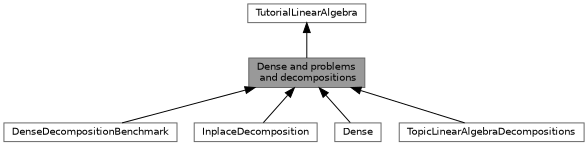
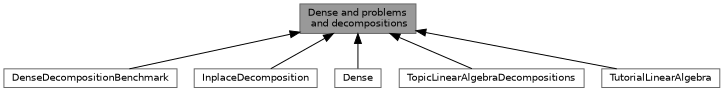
(307, 45) -> (521, 51)
